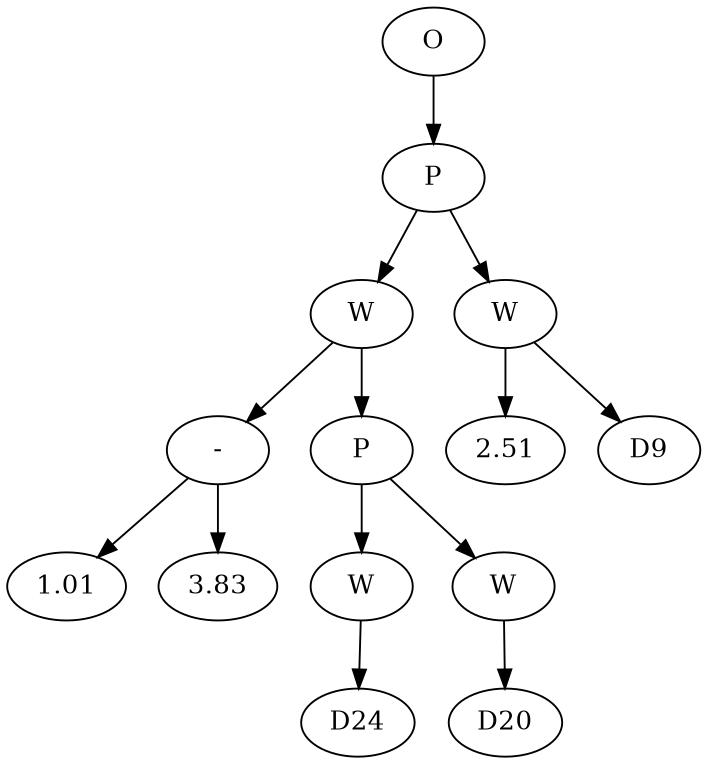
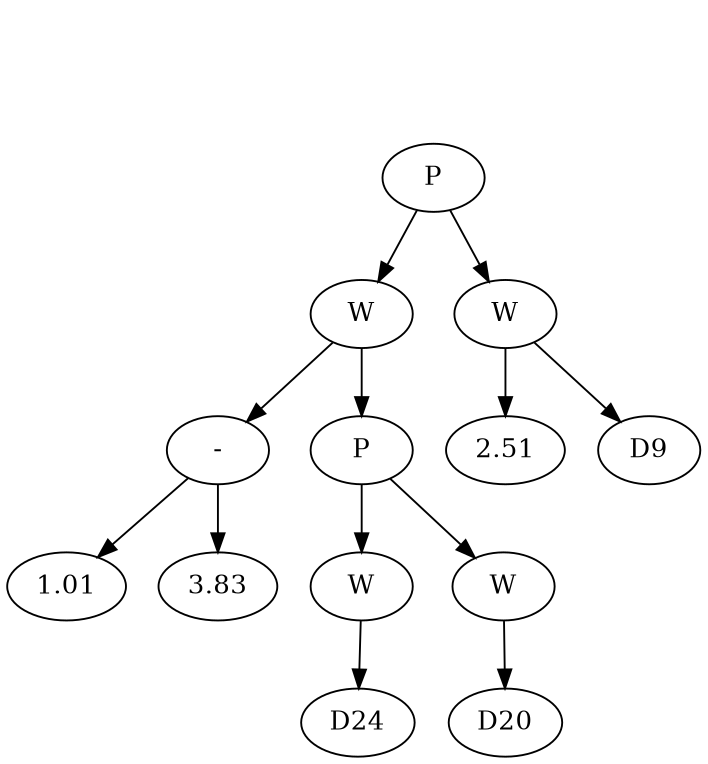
(434, 42) -> none
